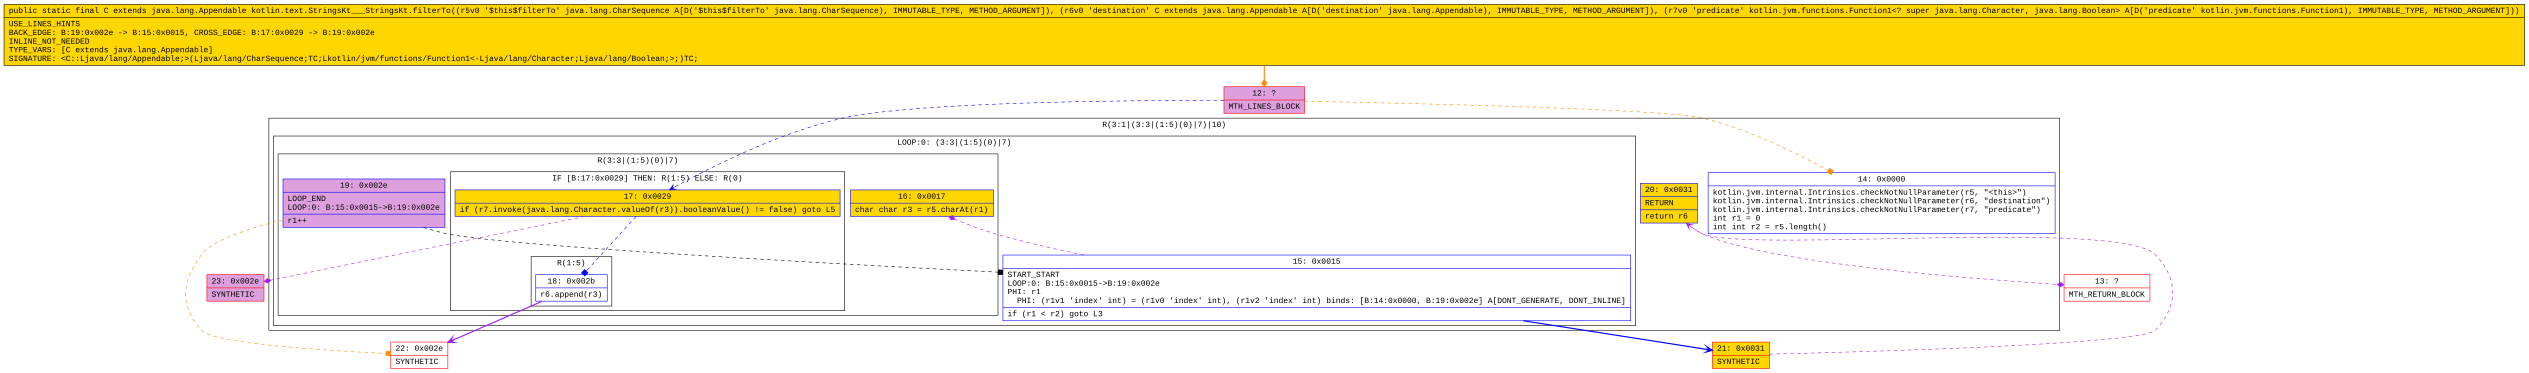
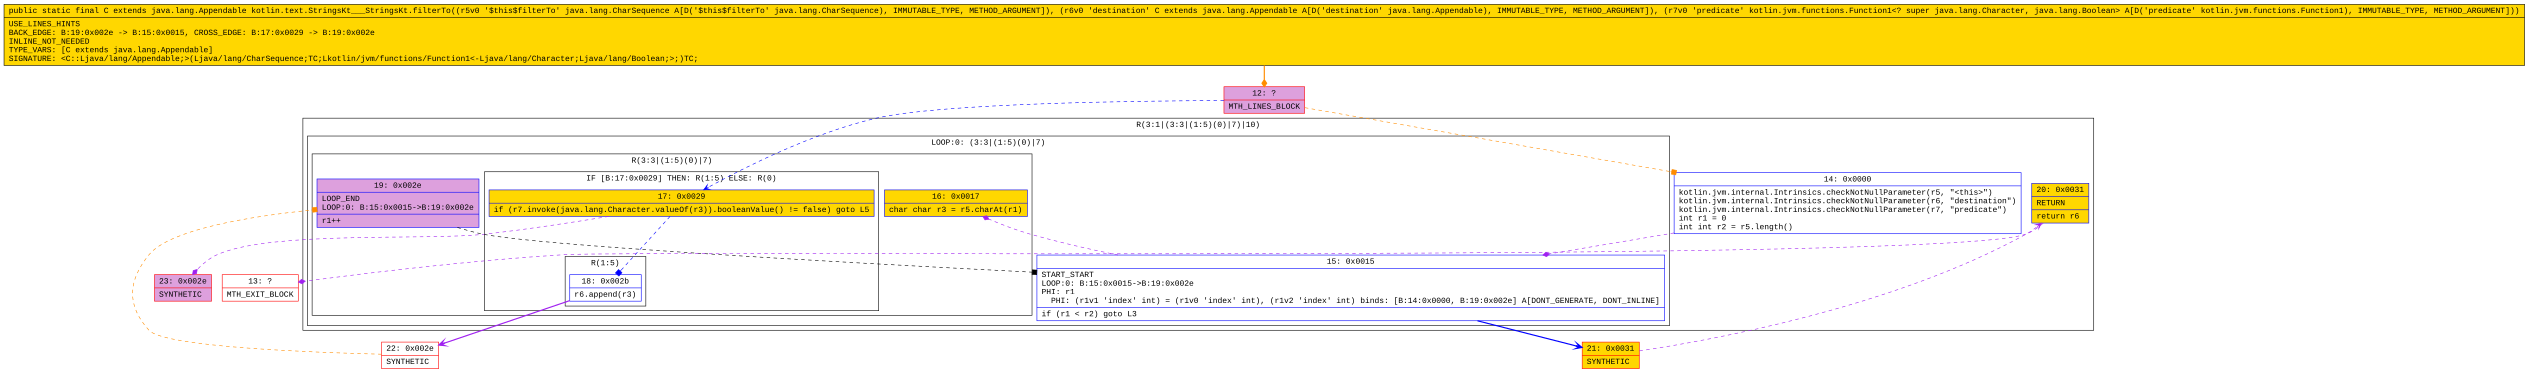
none -> (1612, 243)
(2107, 294) -> (260, 294)
(207, 333) -> (143, 323)
